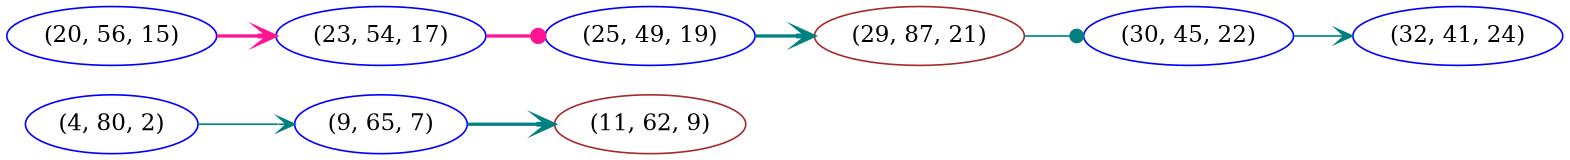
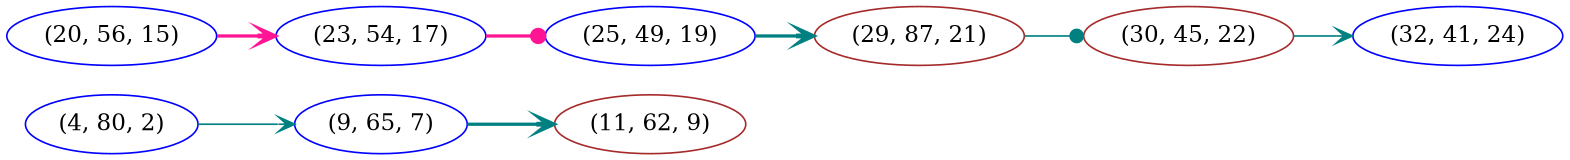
(1189, 36) -> (1189, 36)
